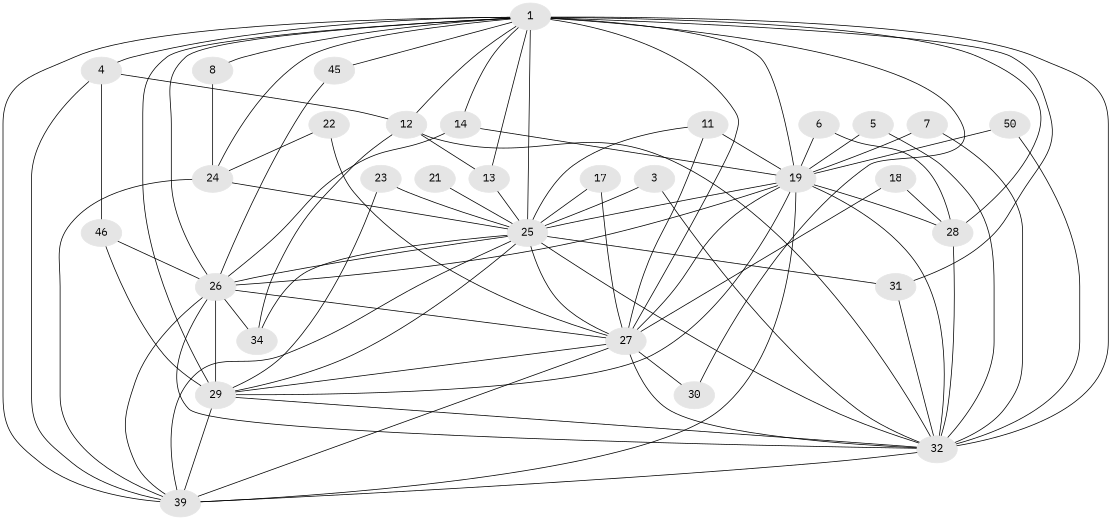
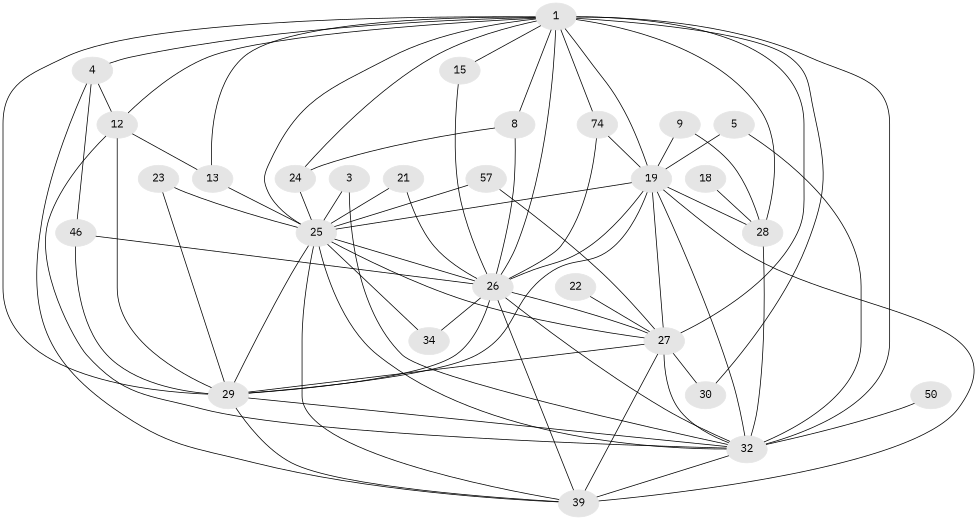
(334, 71) -> (460, 71)
(12, 93) -> none
(461, 125) -> (597, 125)
(708, 125) -> none
(819, 125) -> (680, 125)
(927, 125) -> none
(271, 152) -> none
(894, 154) -> none
(600, 179) -> (486, 179)
none -> (511, 207)
(306, 218) -> (117, 285)
none -> (432, 244)
(761, 260) -> none
(896, 287) -> none
(60, 318) -> none
